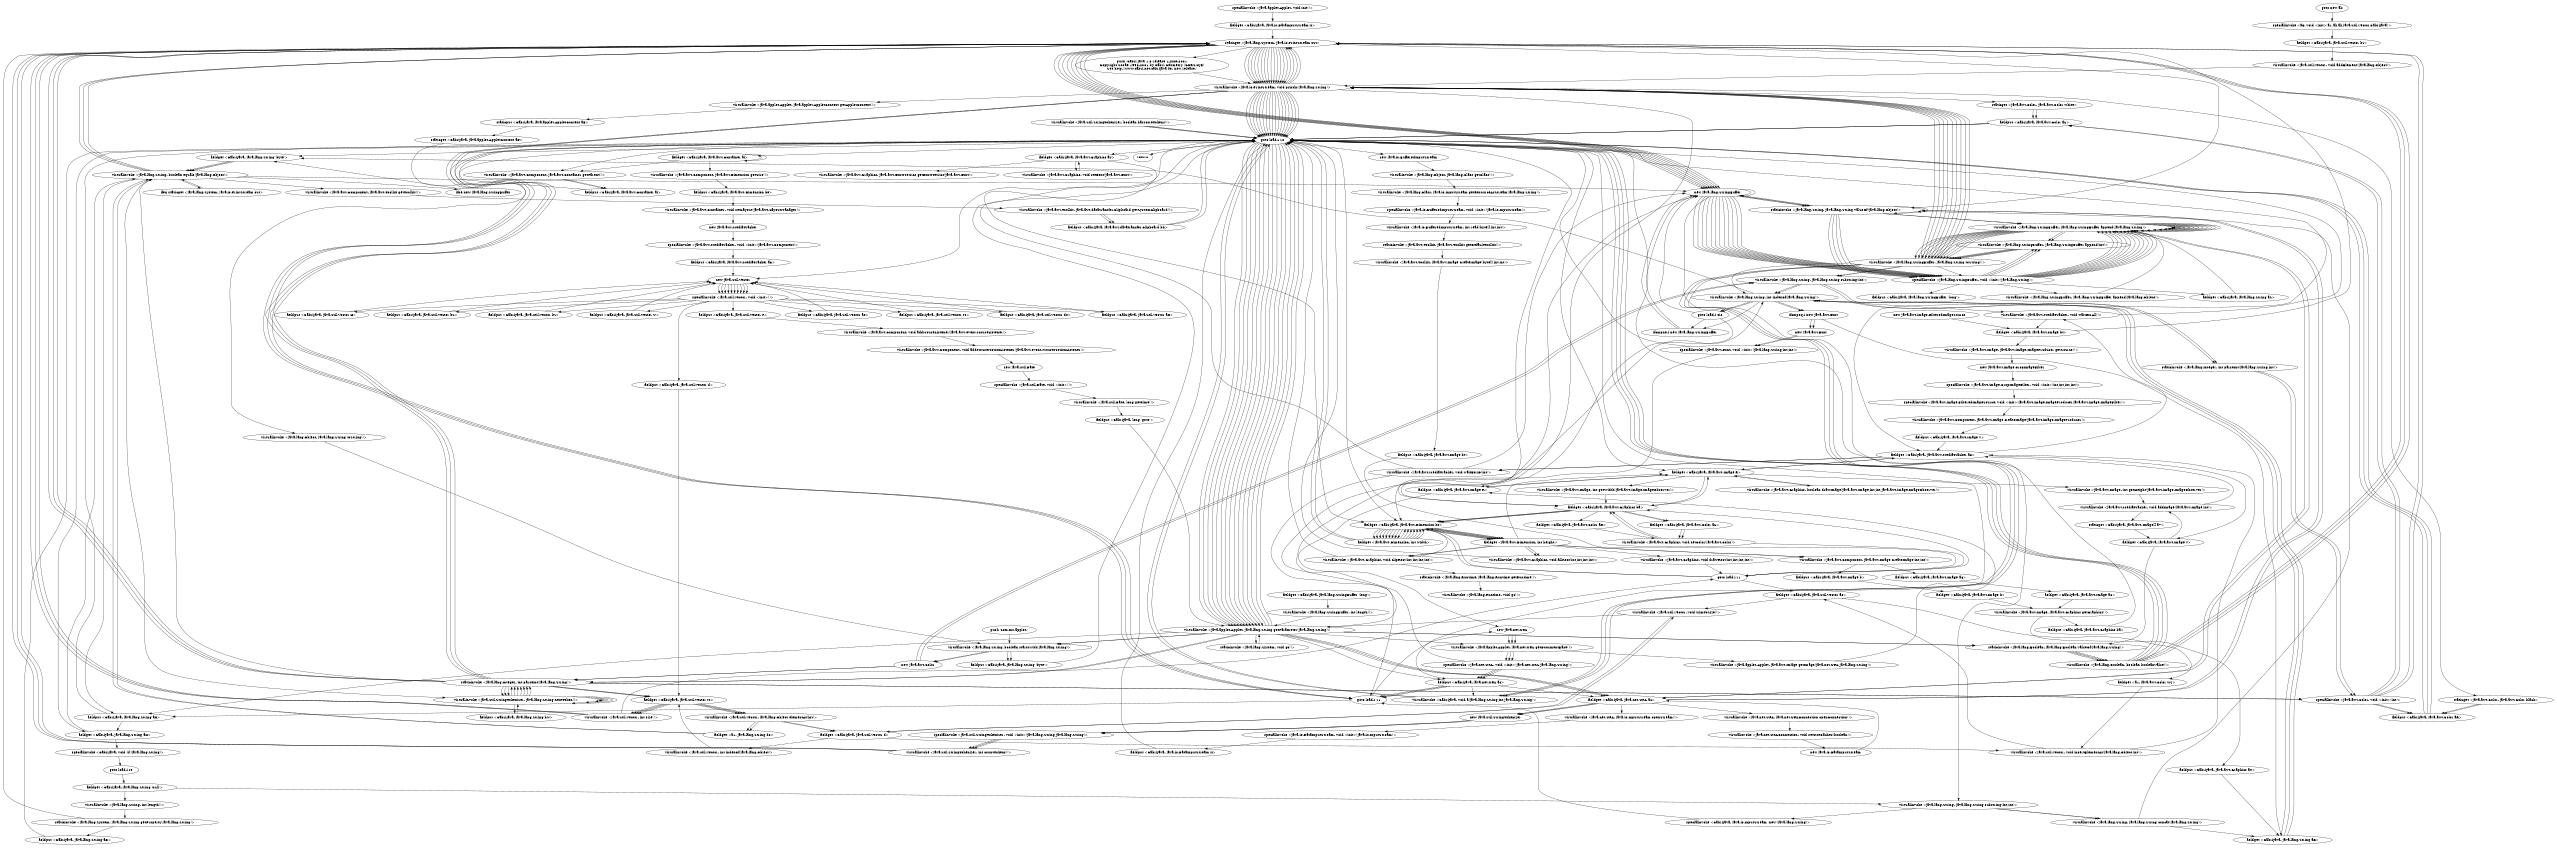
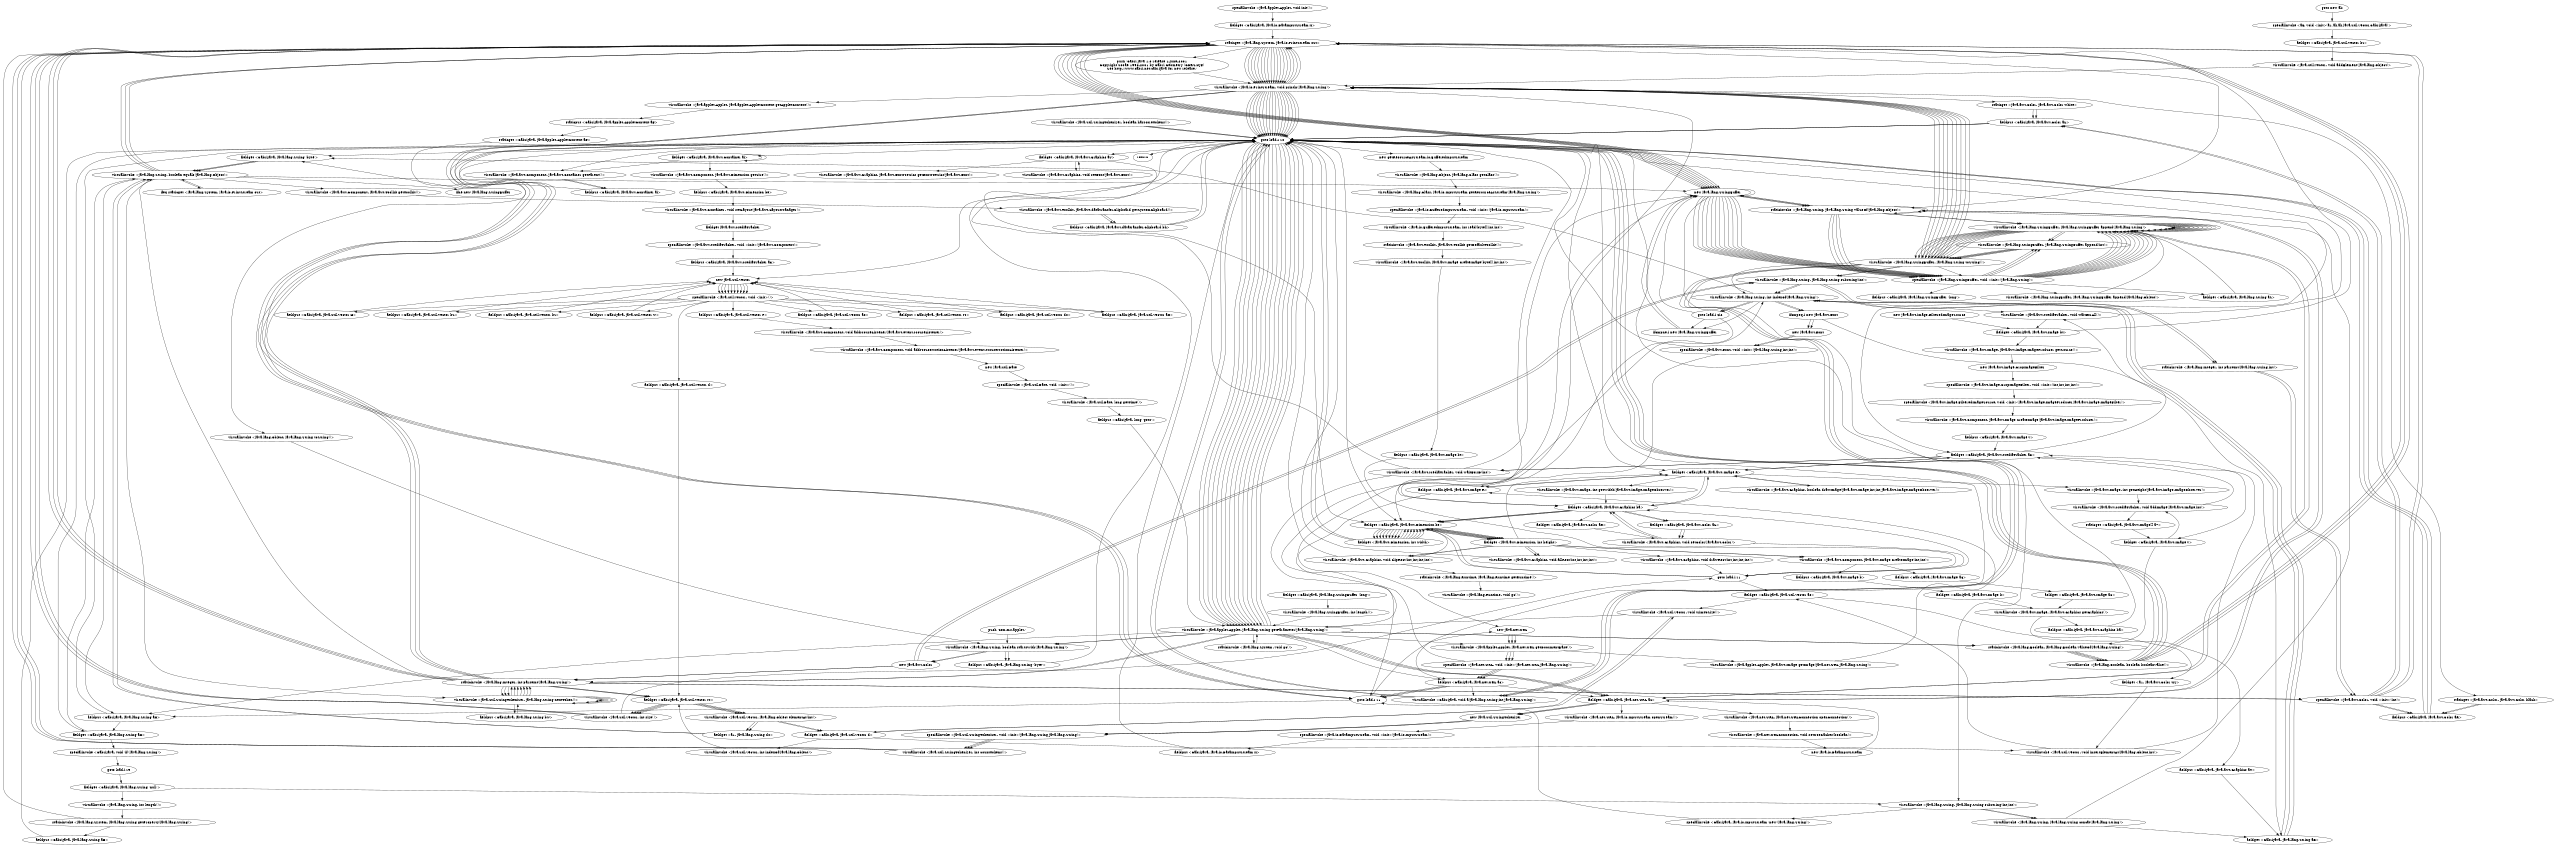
(1409, 158) -> (1424, 158)
(733, 228) -> (733, 228)
